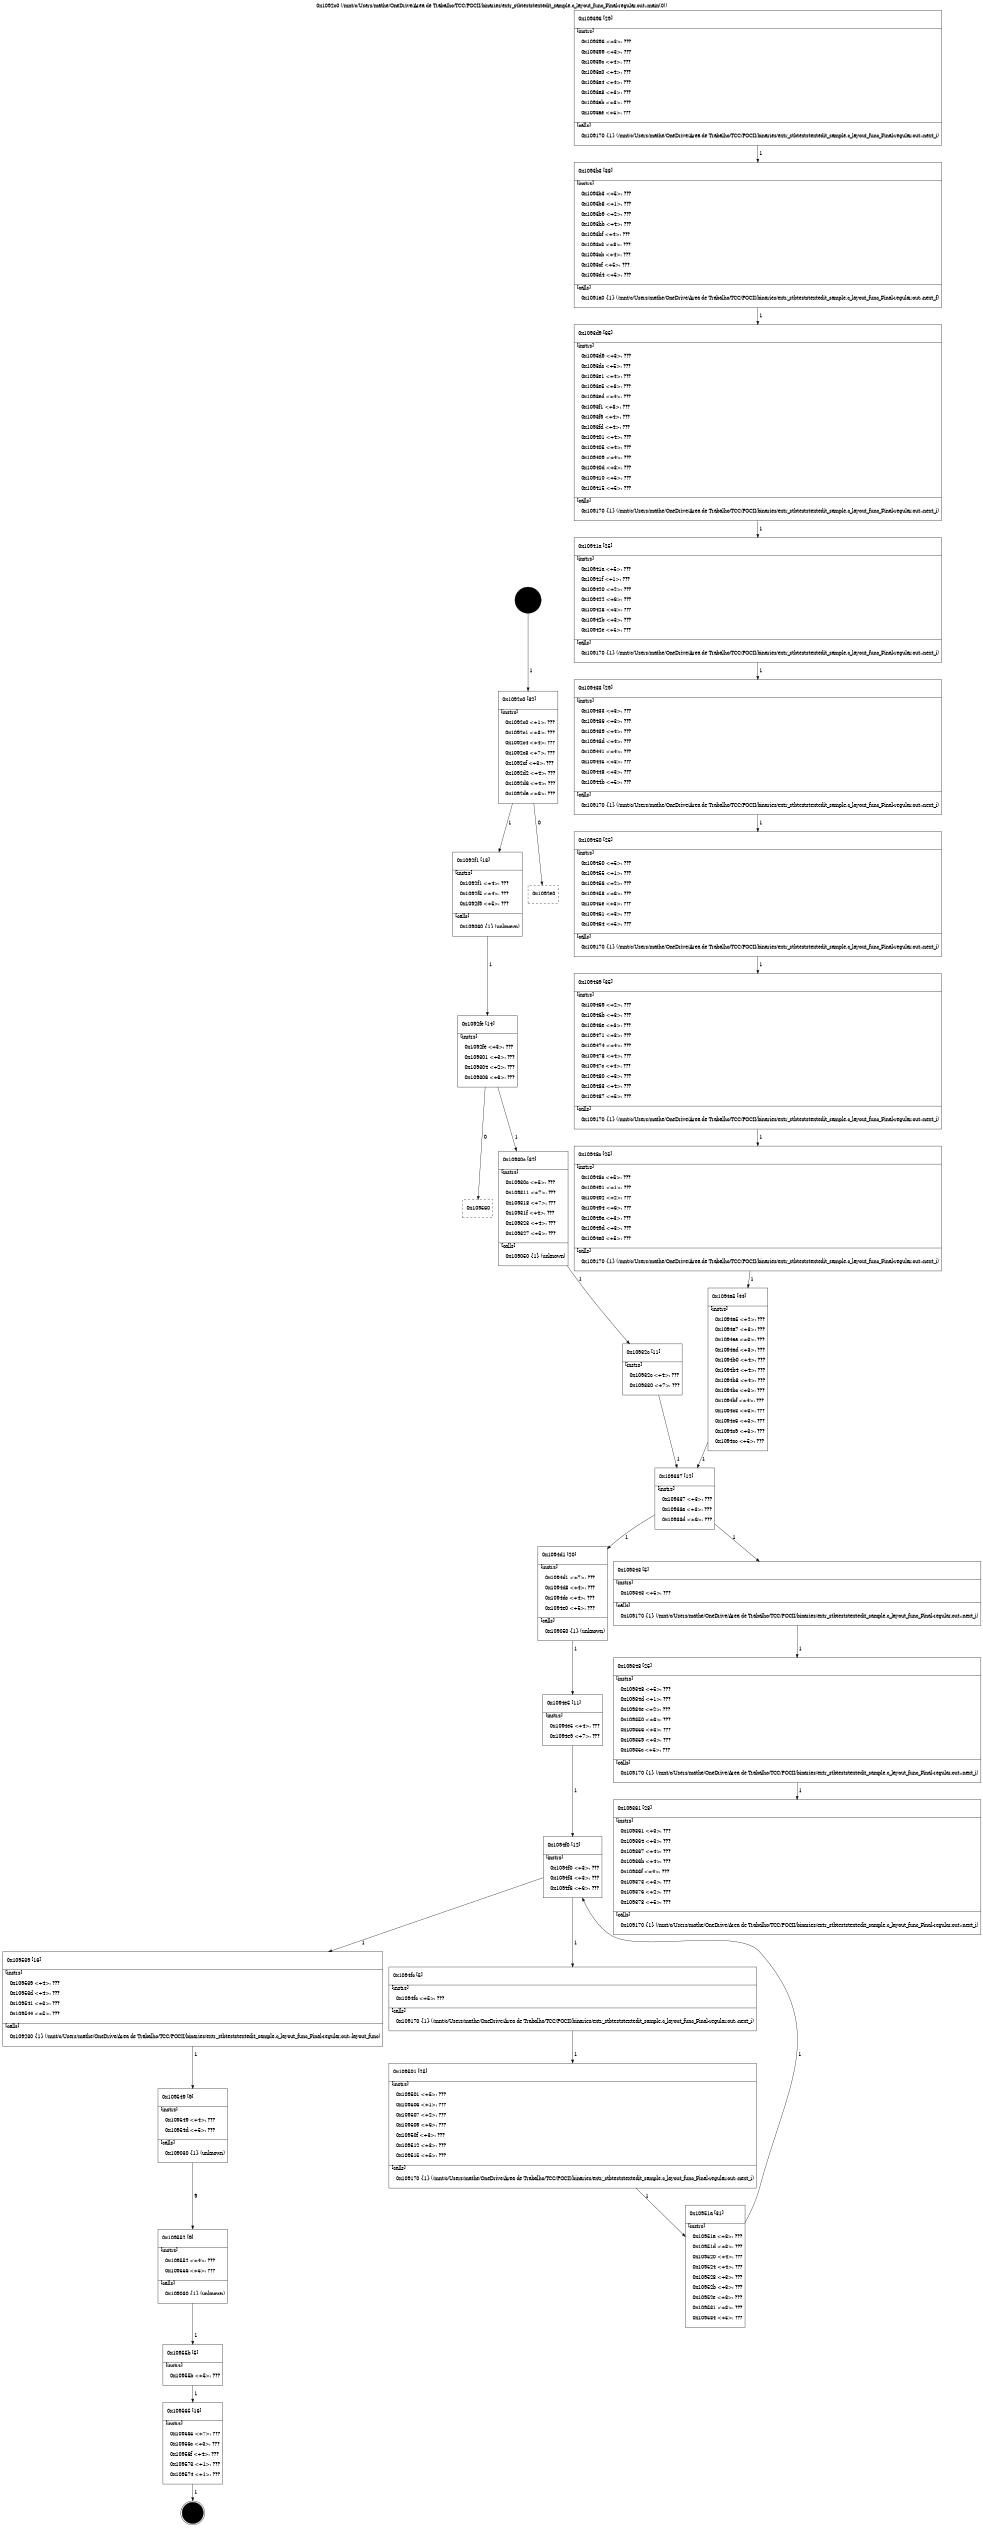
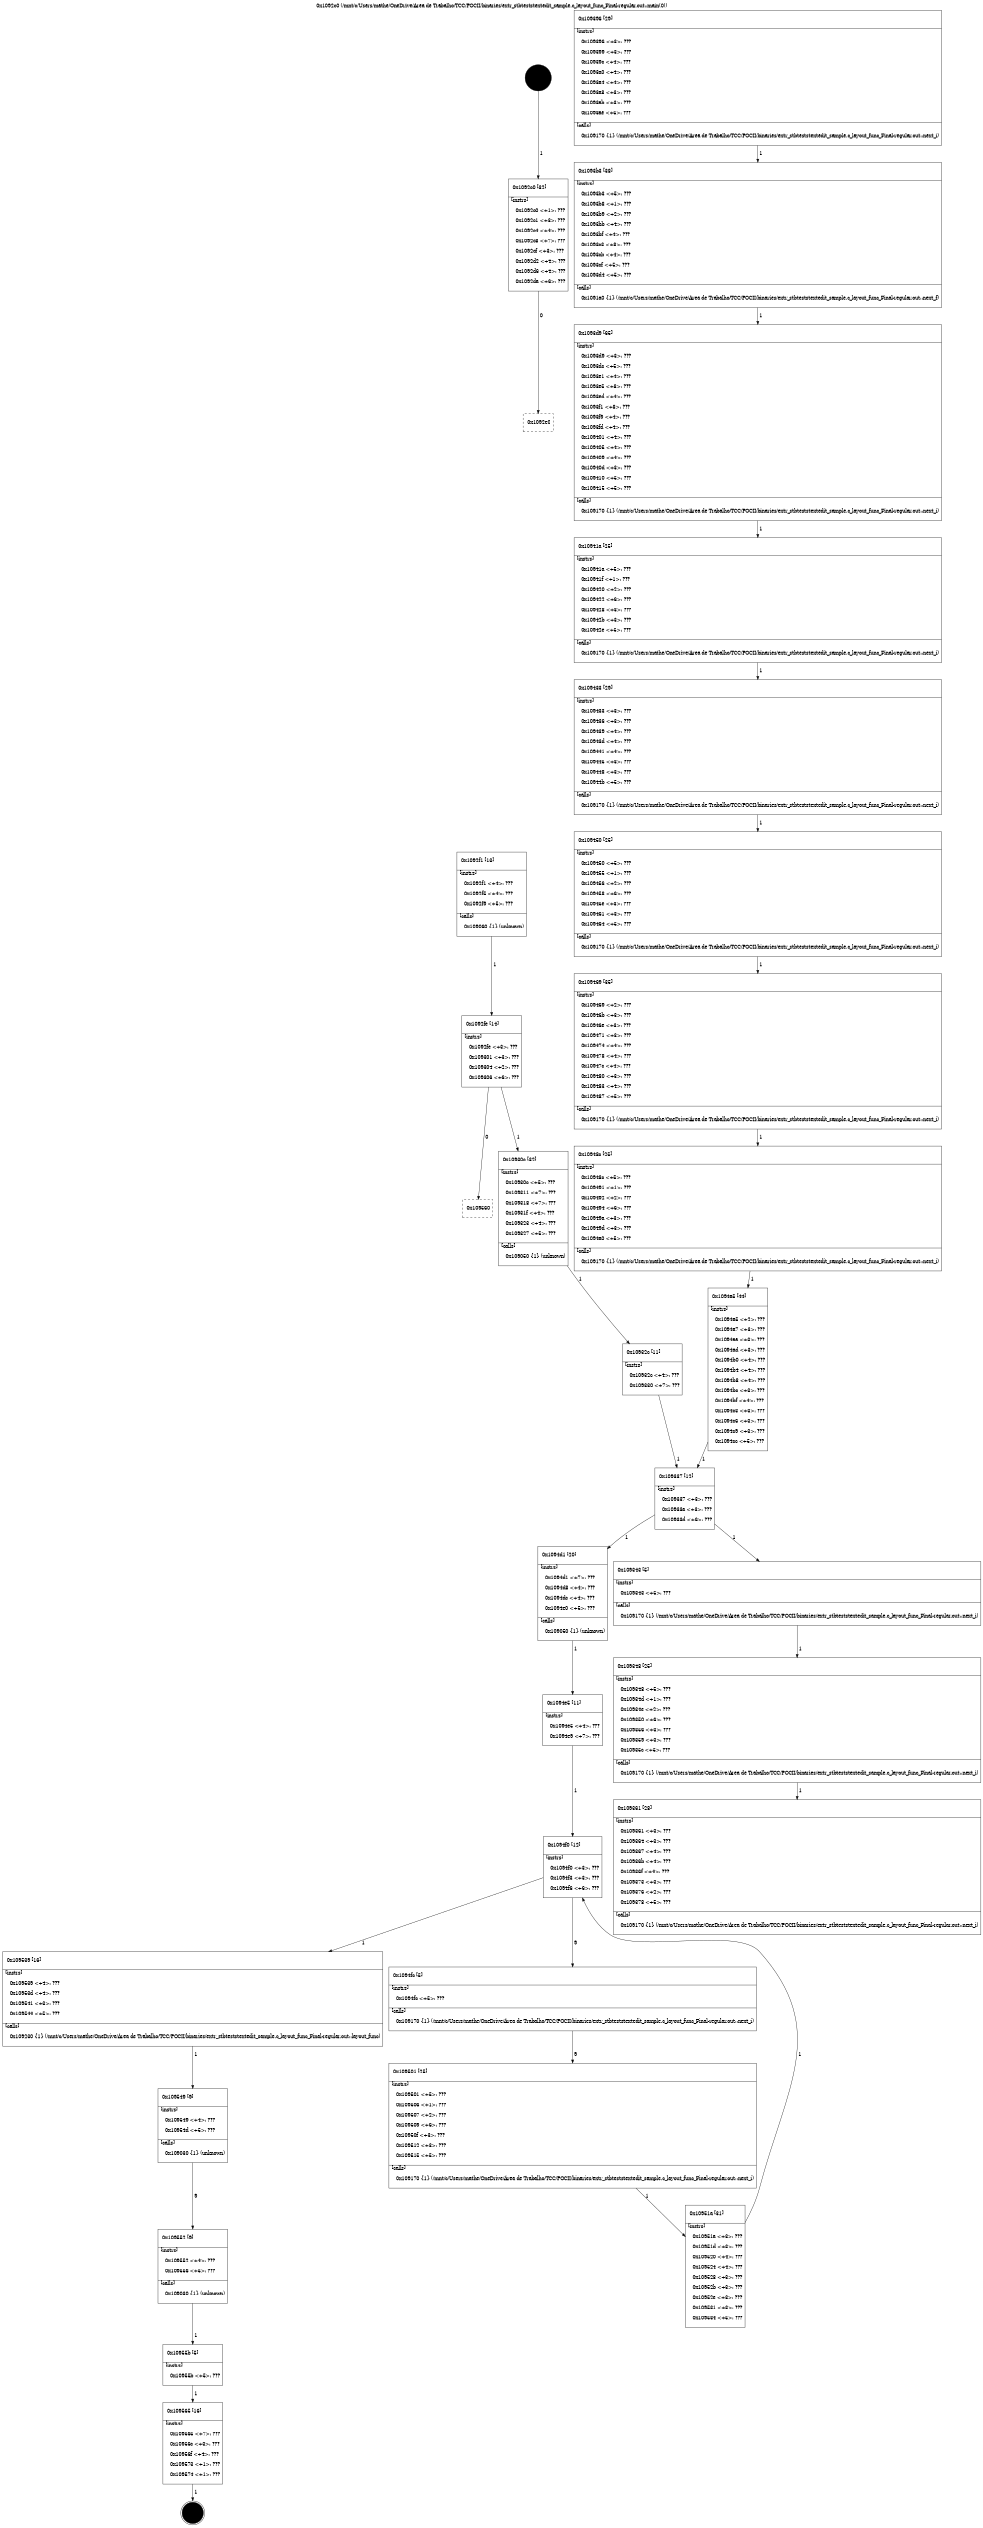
(506, 826) -> none
(575, 1943) -> (575, 1943)
(575, 2055) -> (575, 2055)
